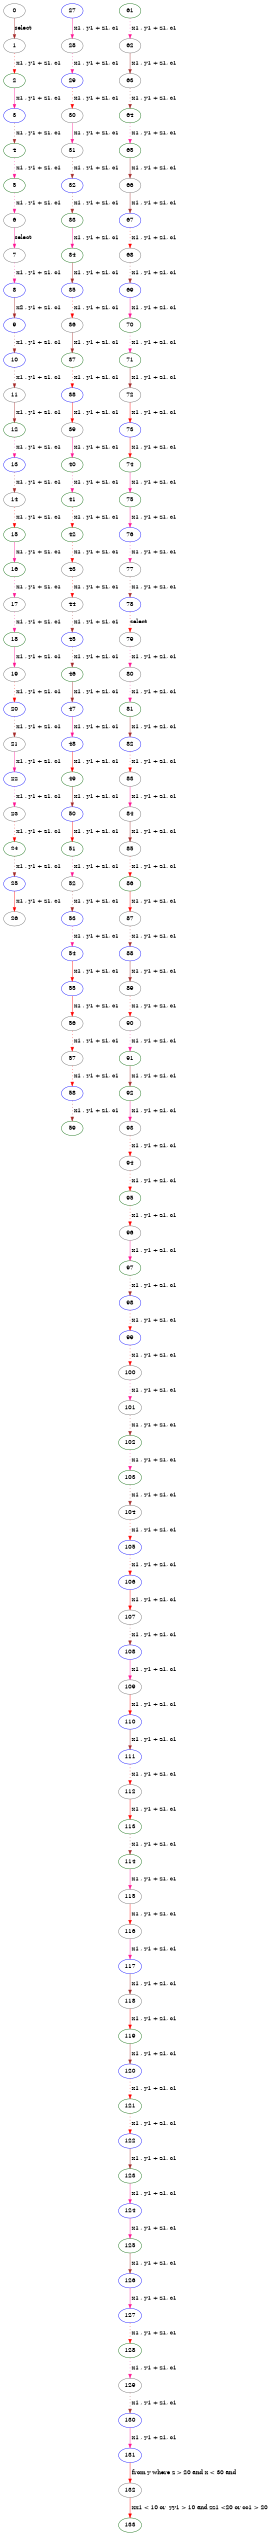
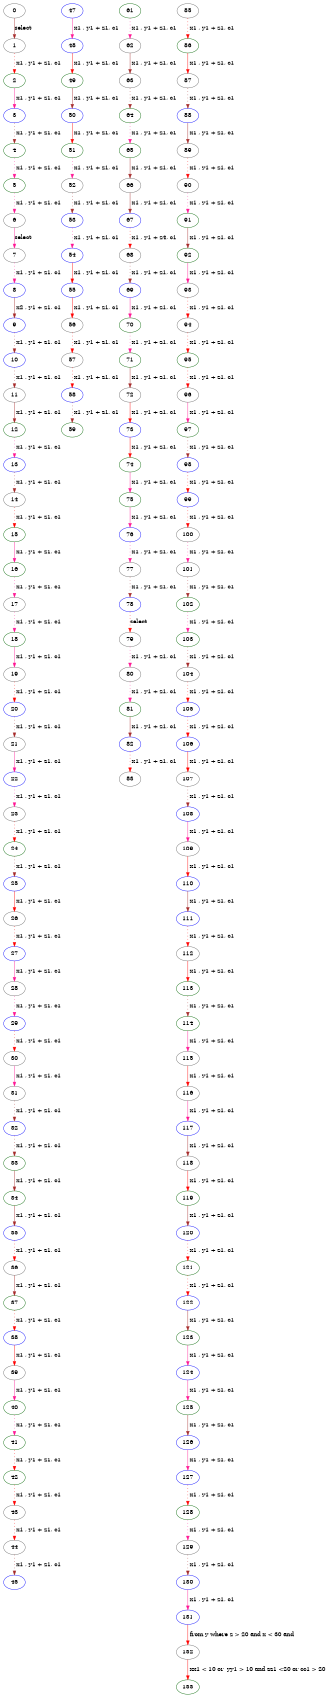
(72, 236) -> (14, 1179)
(154, 238) -> (154, 238)
(72, 674) -> none
(130, 814) -> none
none -> (14, 934)
